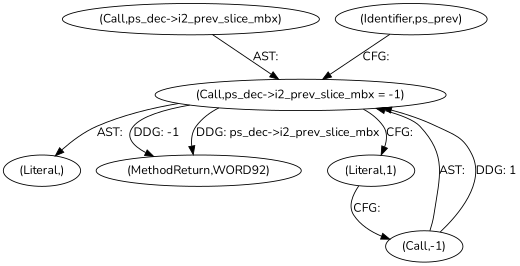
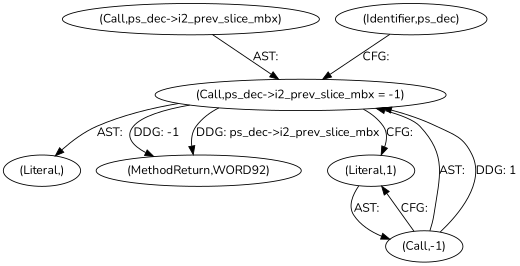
(411, 19) -> (411, 19)
(369, 209) -> (369, 209)
none -> (400, 212)
